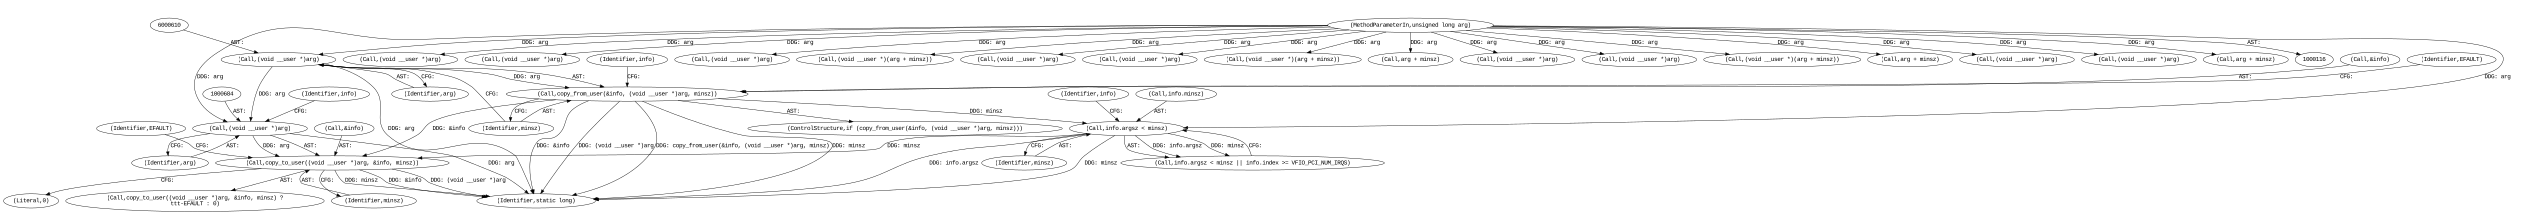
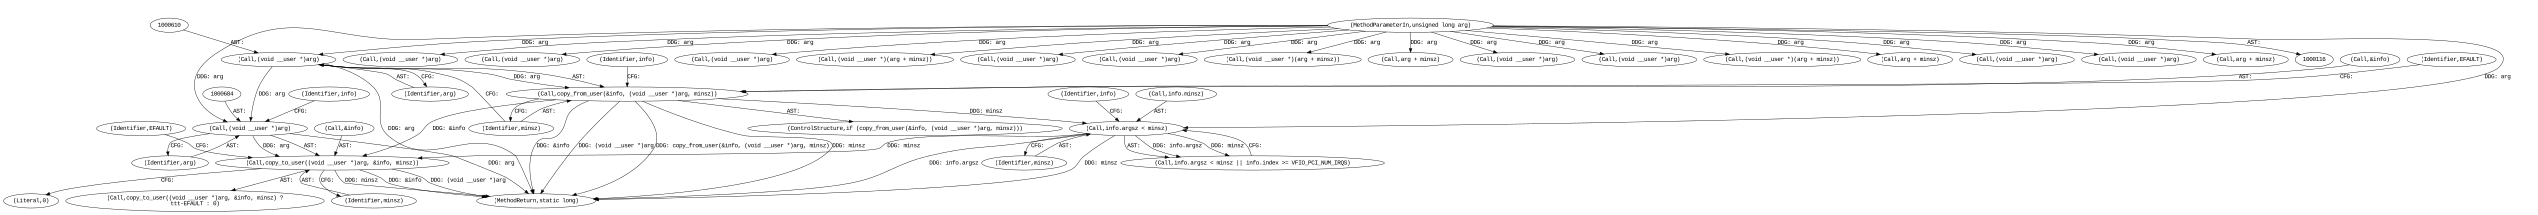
(169, 25) -> (169, 25)
(536, 201) -> (536, 201)
